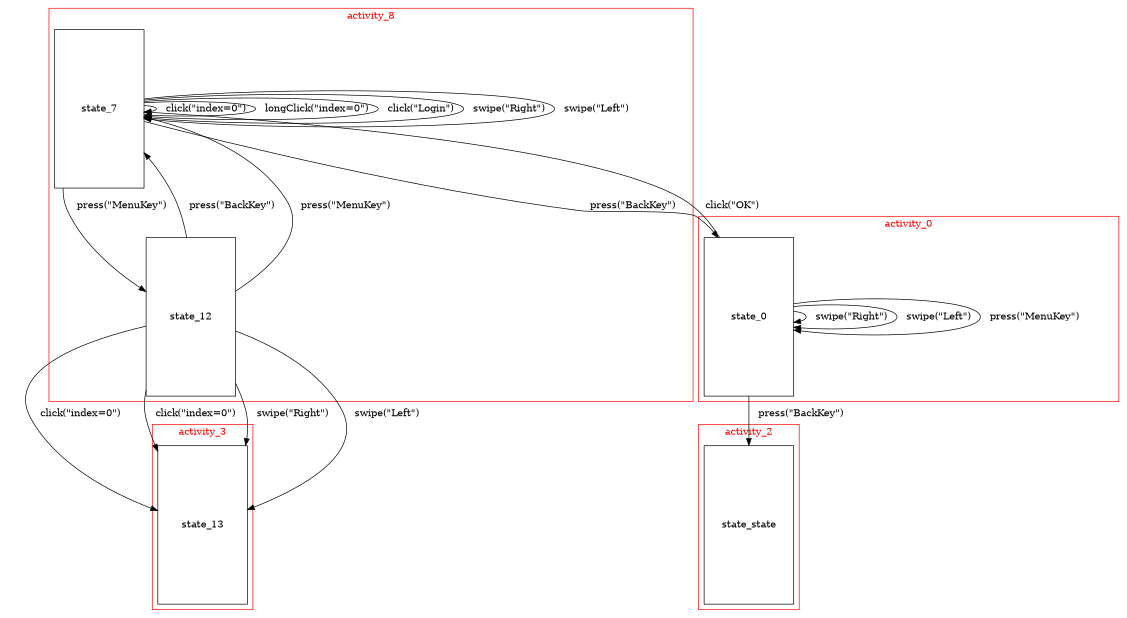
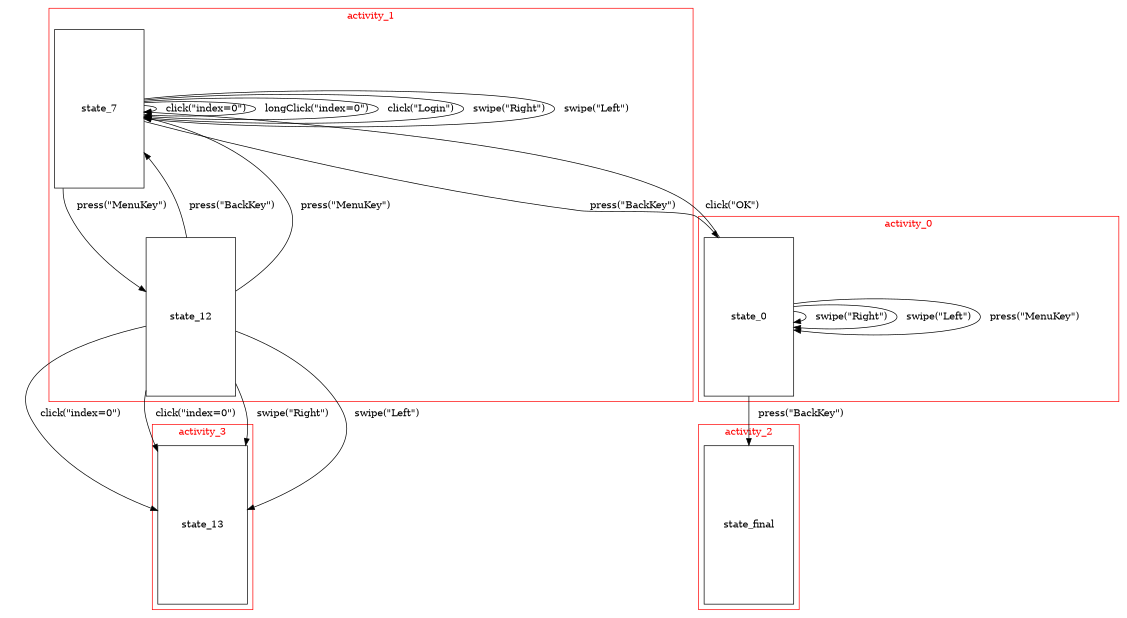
(371, 16) -> (371, 16)
(749, 525) -> (749, 525)
